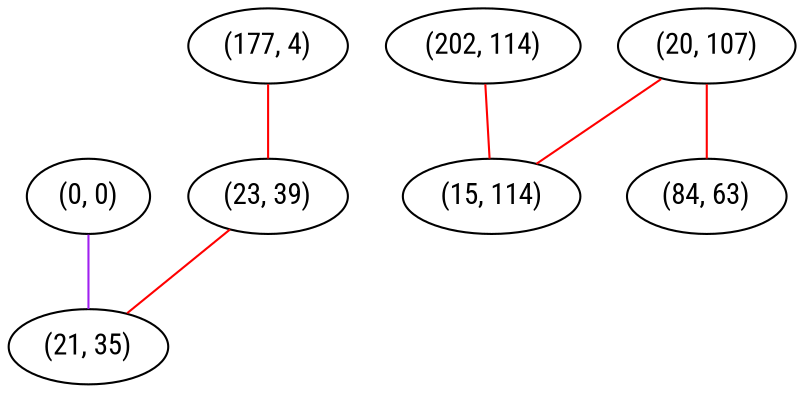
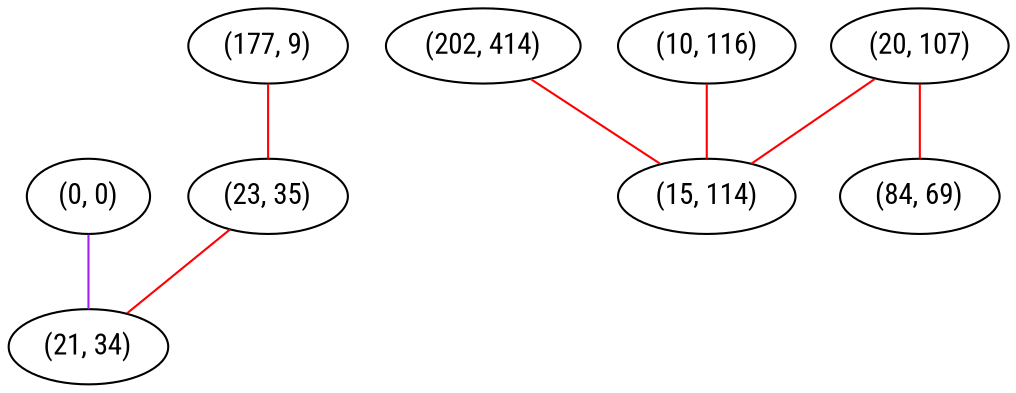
(268, 46) -> (268, 46)
(483, 46) -> (483, 46)
none -> (707, 46)
(268, 196) -> (268, 196)
(707, 196) -> (920, 196)
(88, 347) -> (88, 347)
